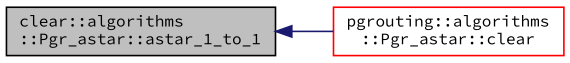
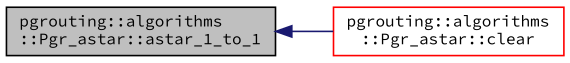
(141, 31) -> (141, 31)
